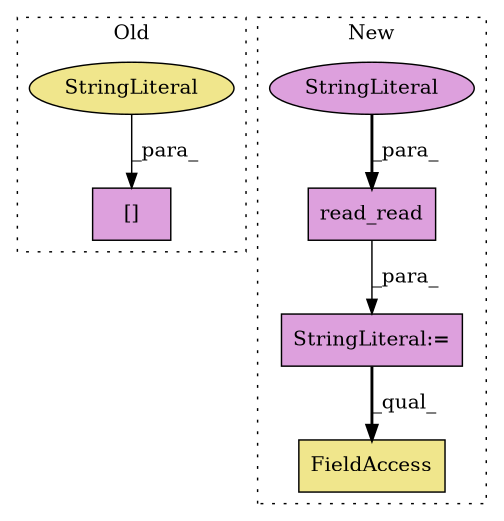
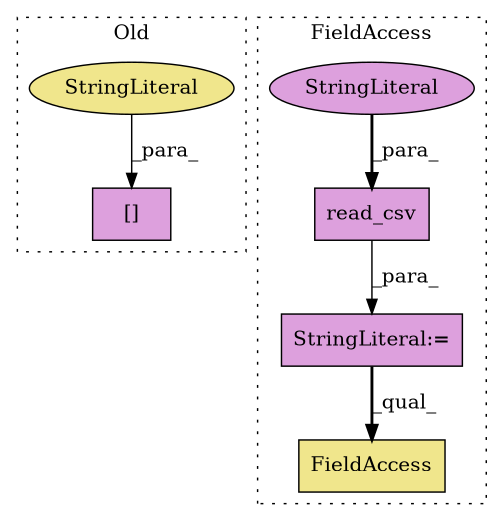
(372, 34) -> (372, 34)
(372, 214) -> (372, 214)
